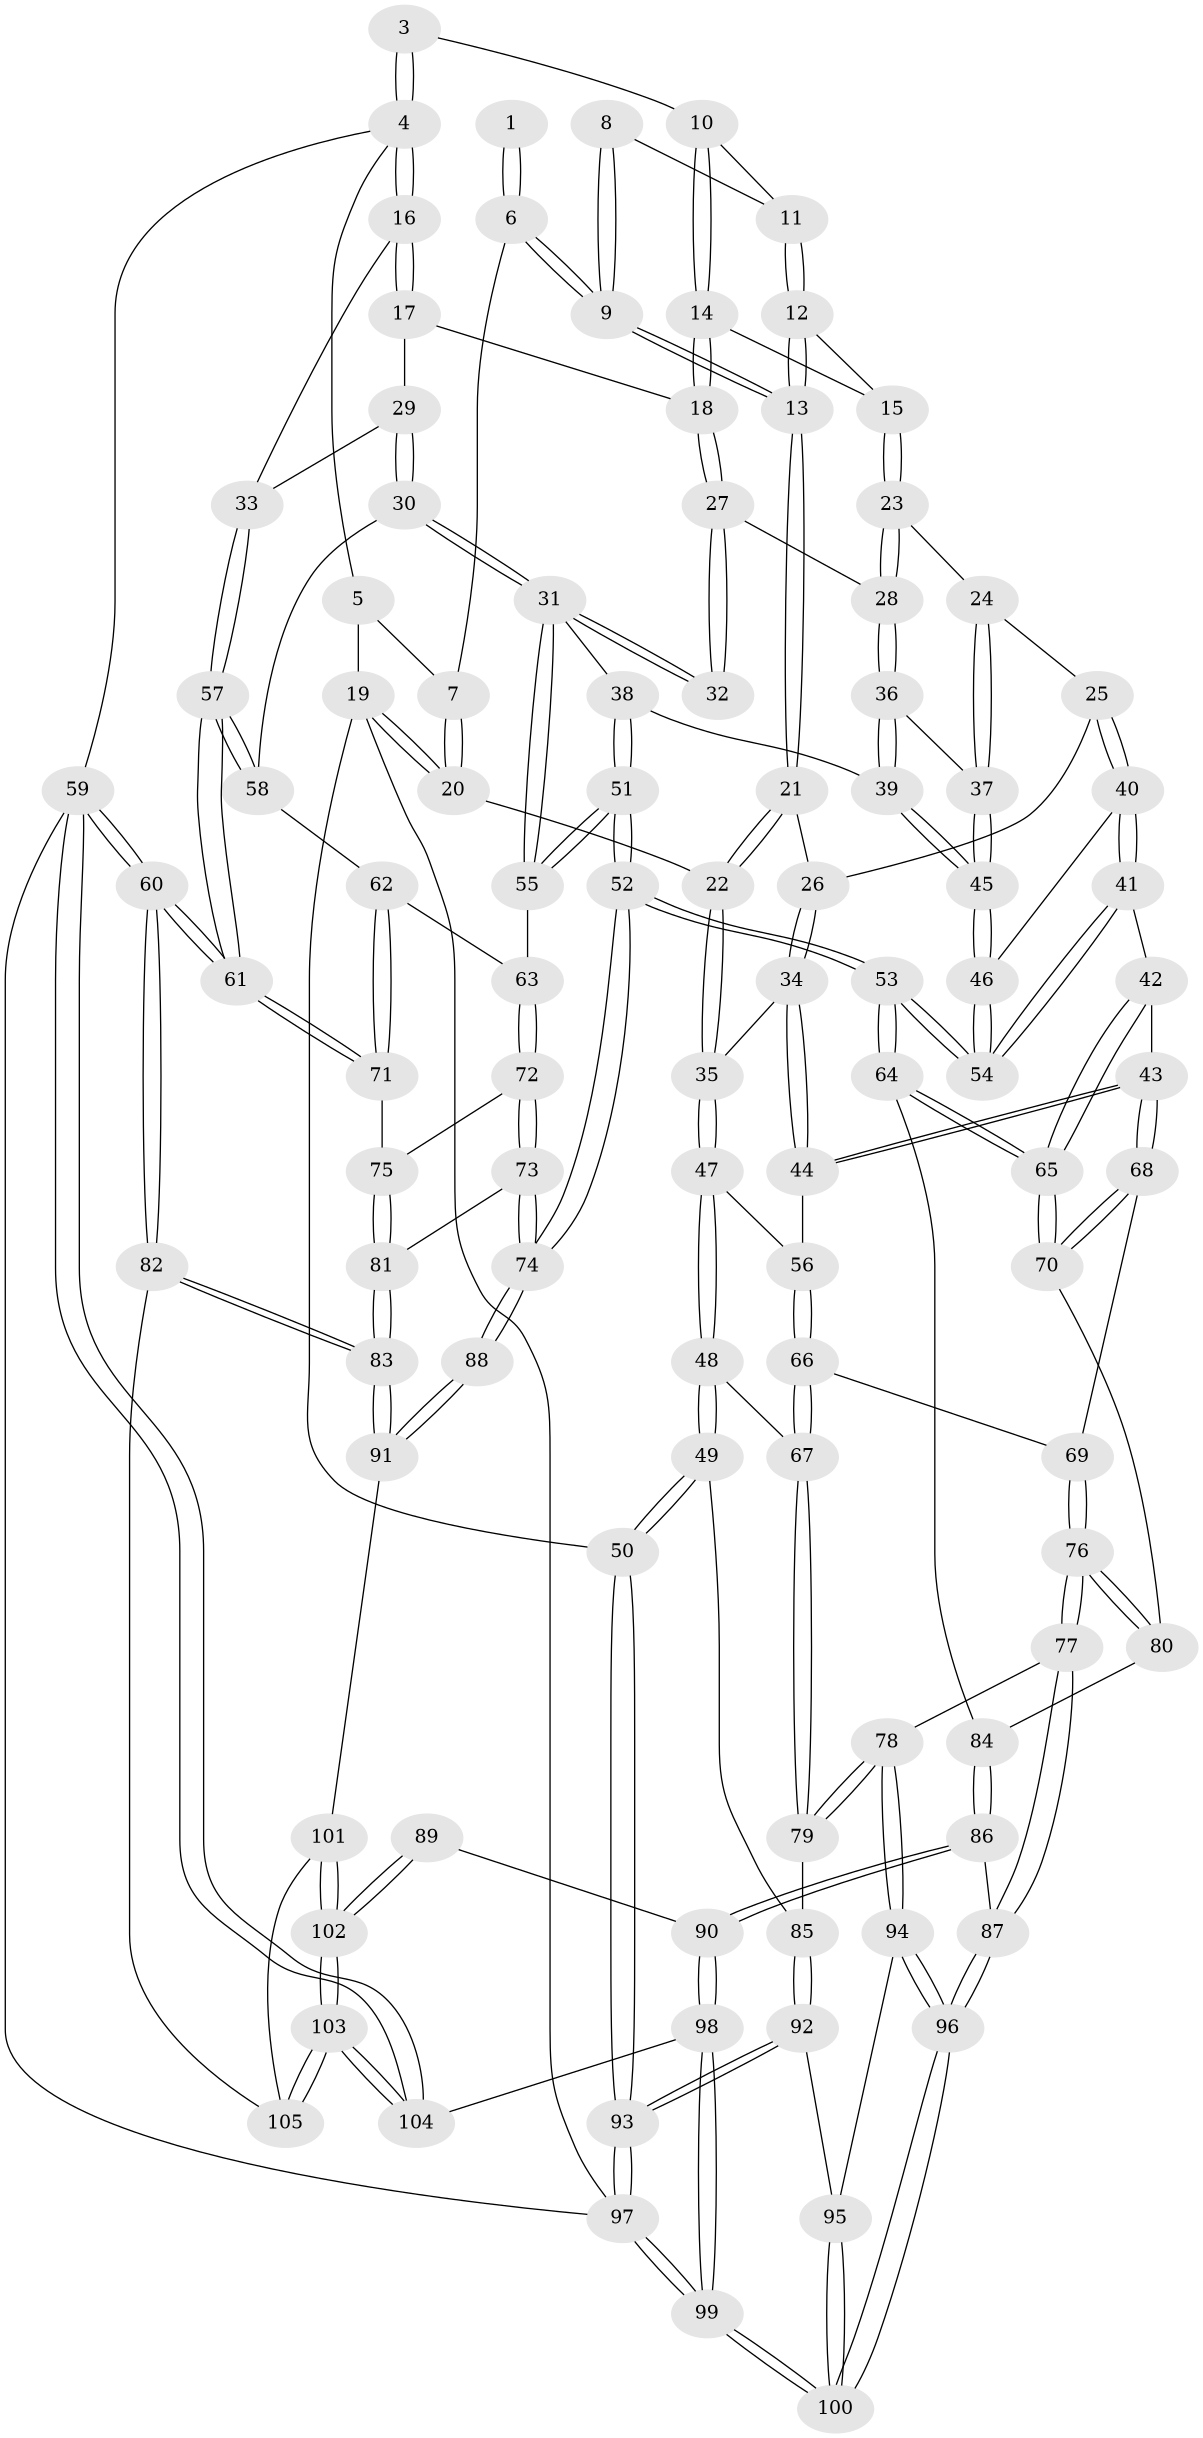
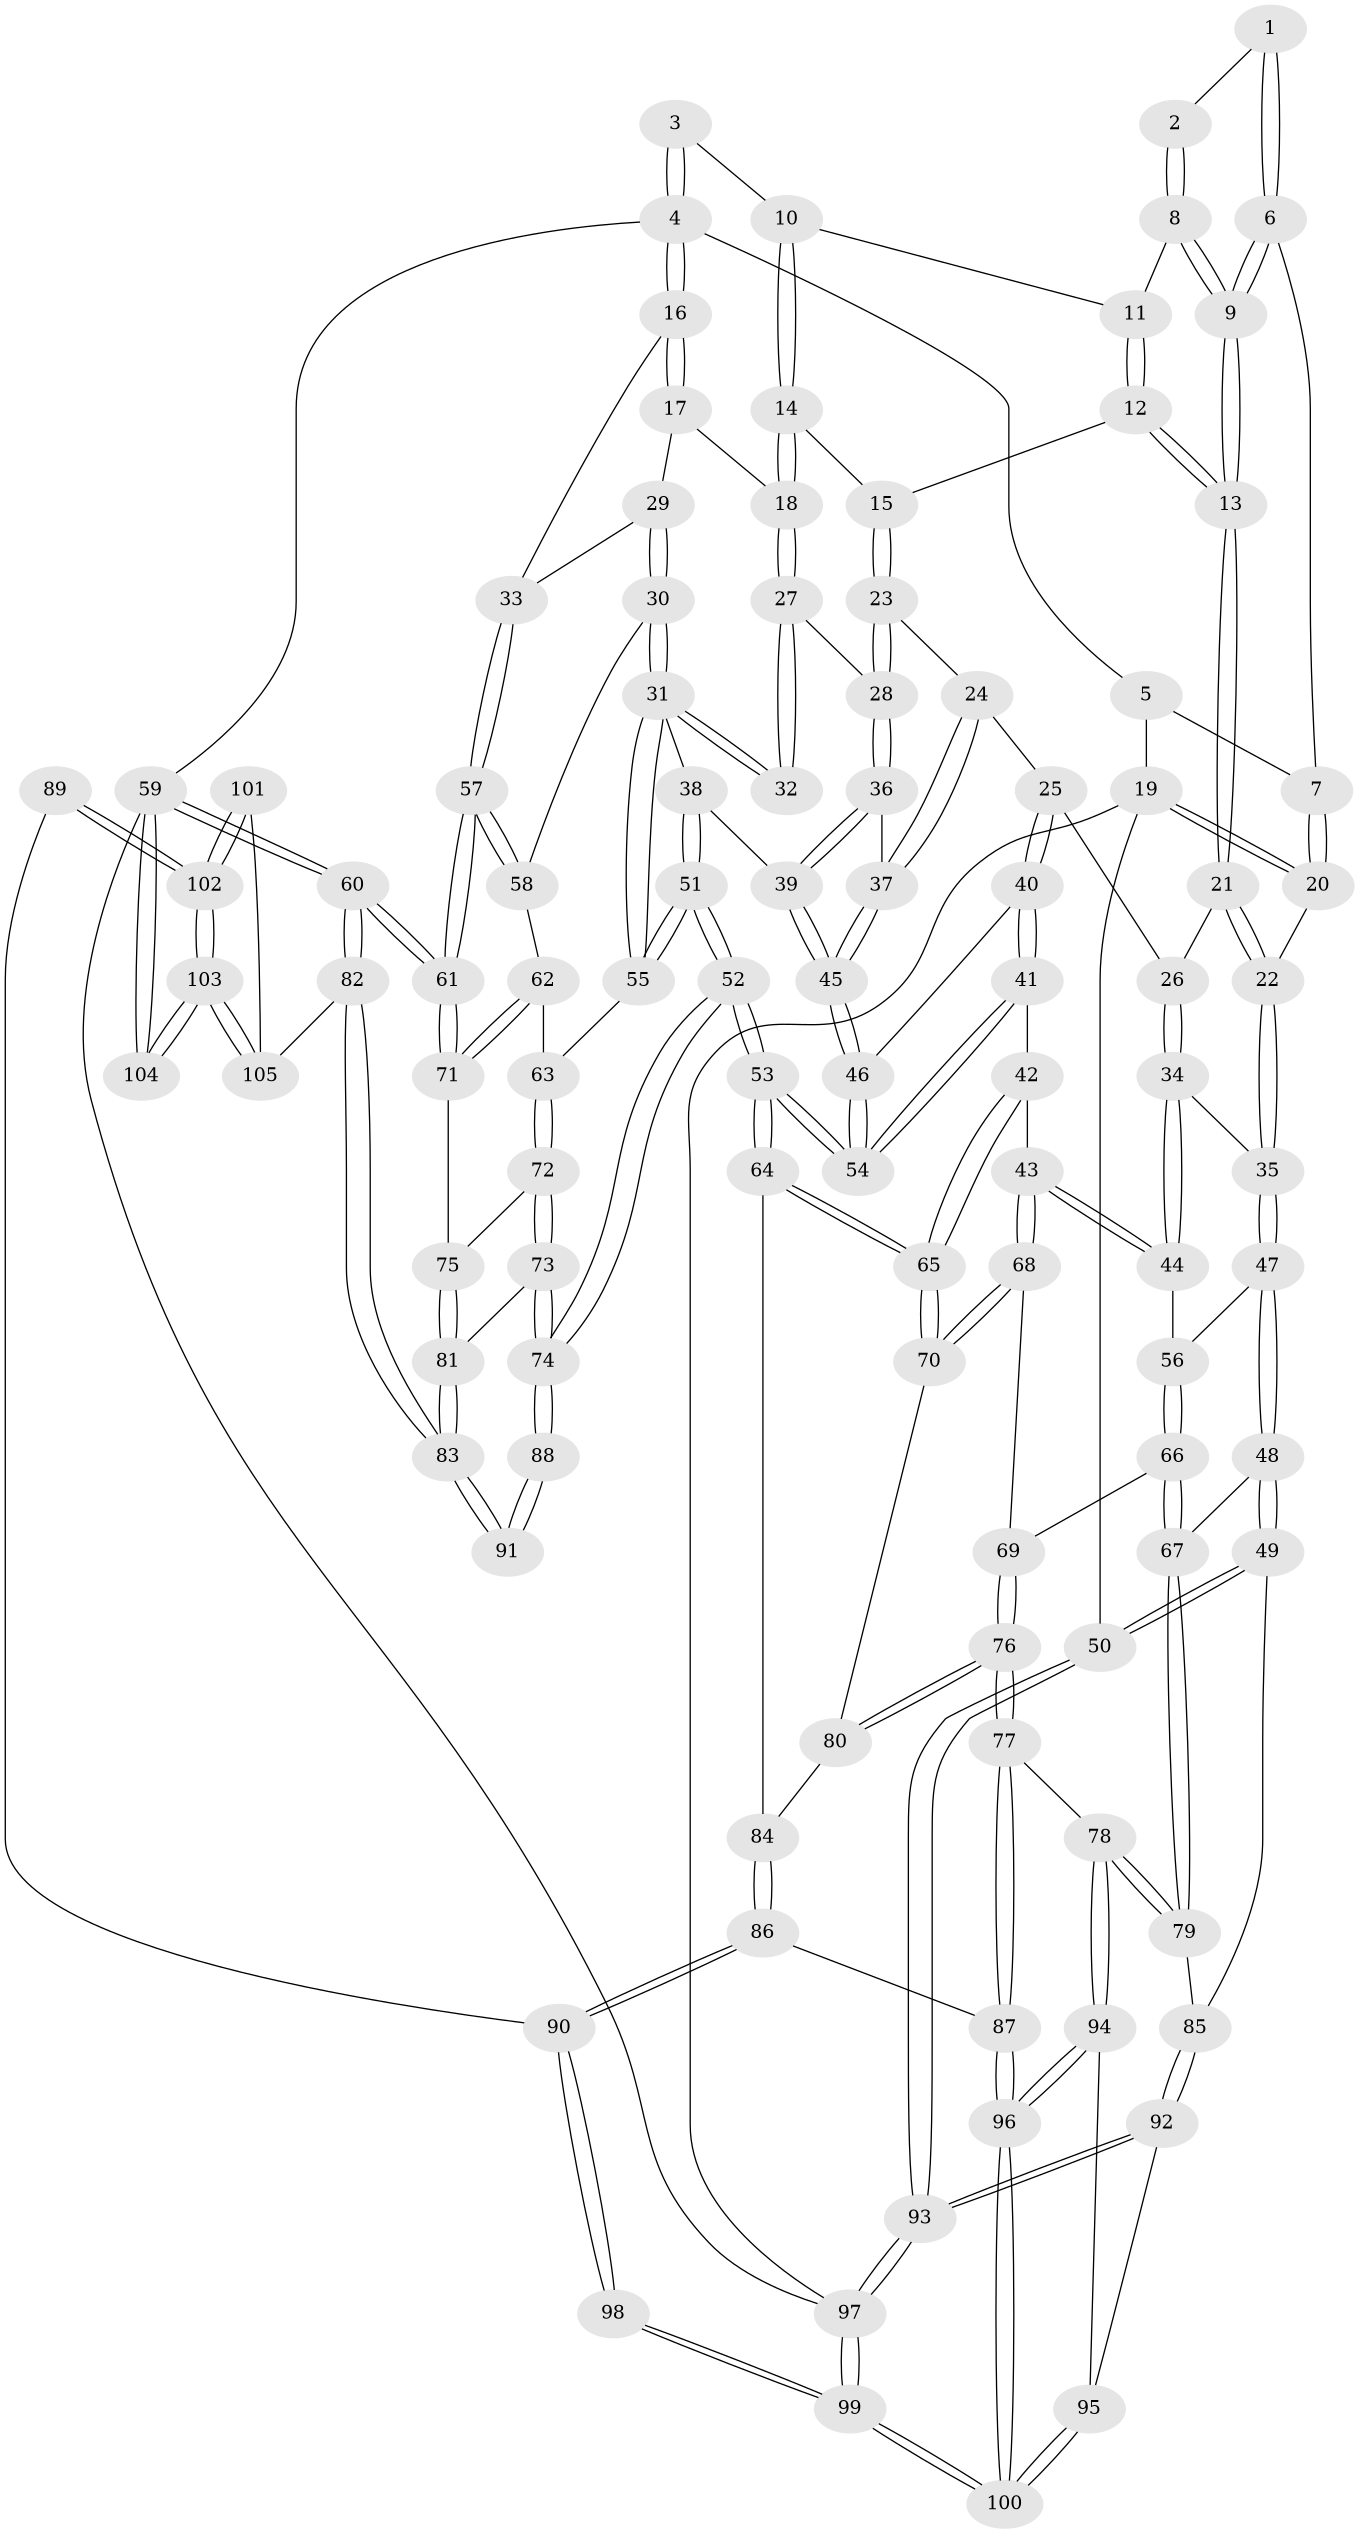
none -> (1175, 124)
(356, 1648) -> none
(563, 2076) -> none
